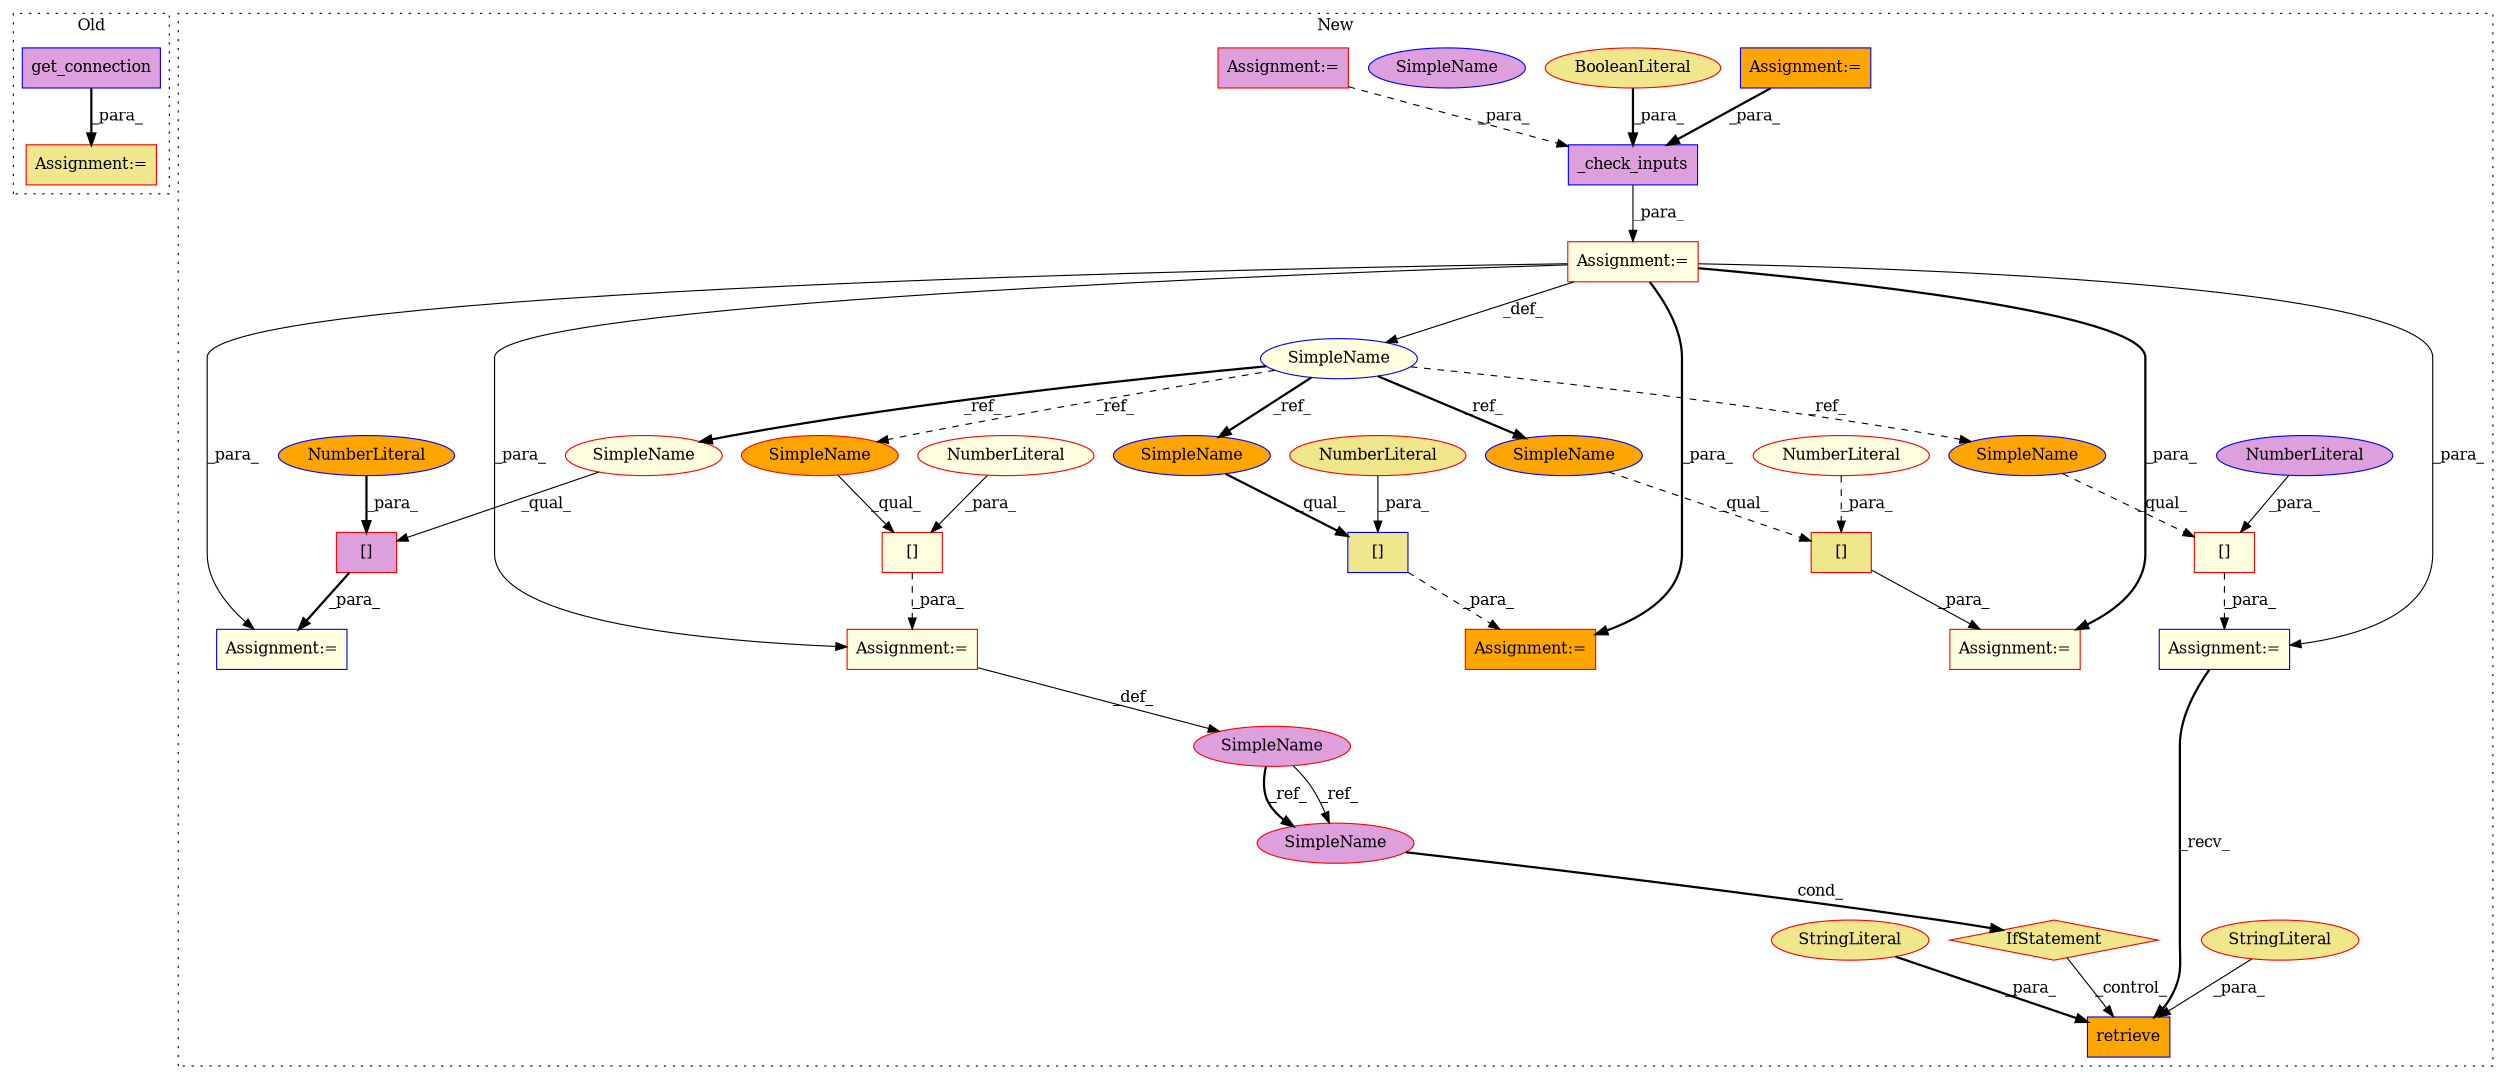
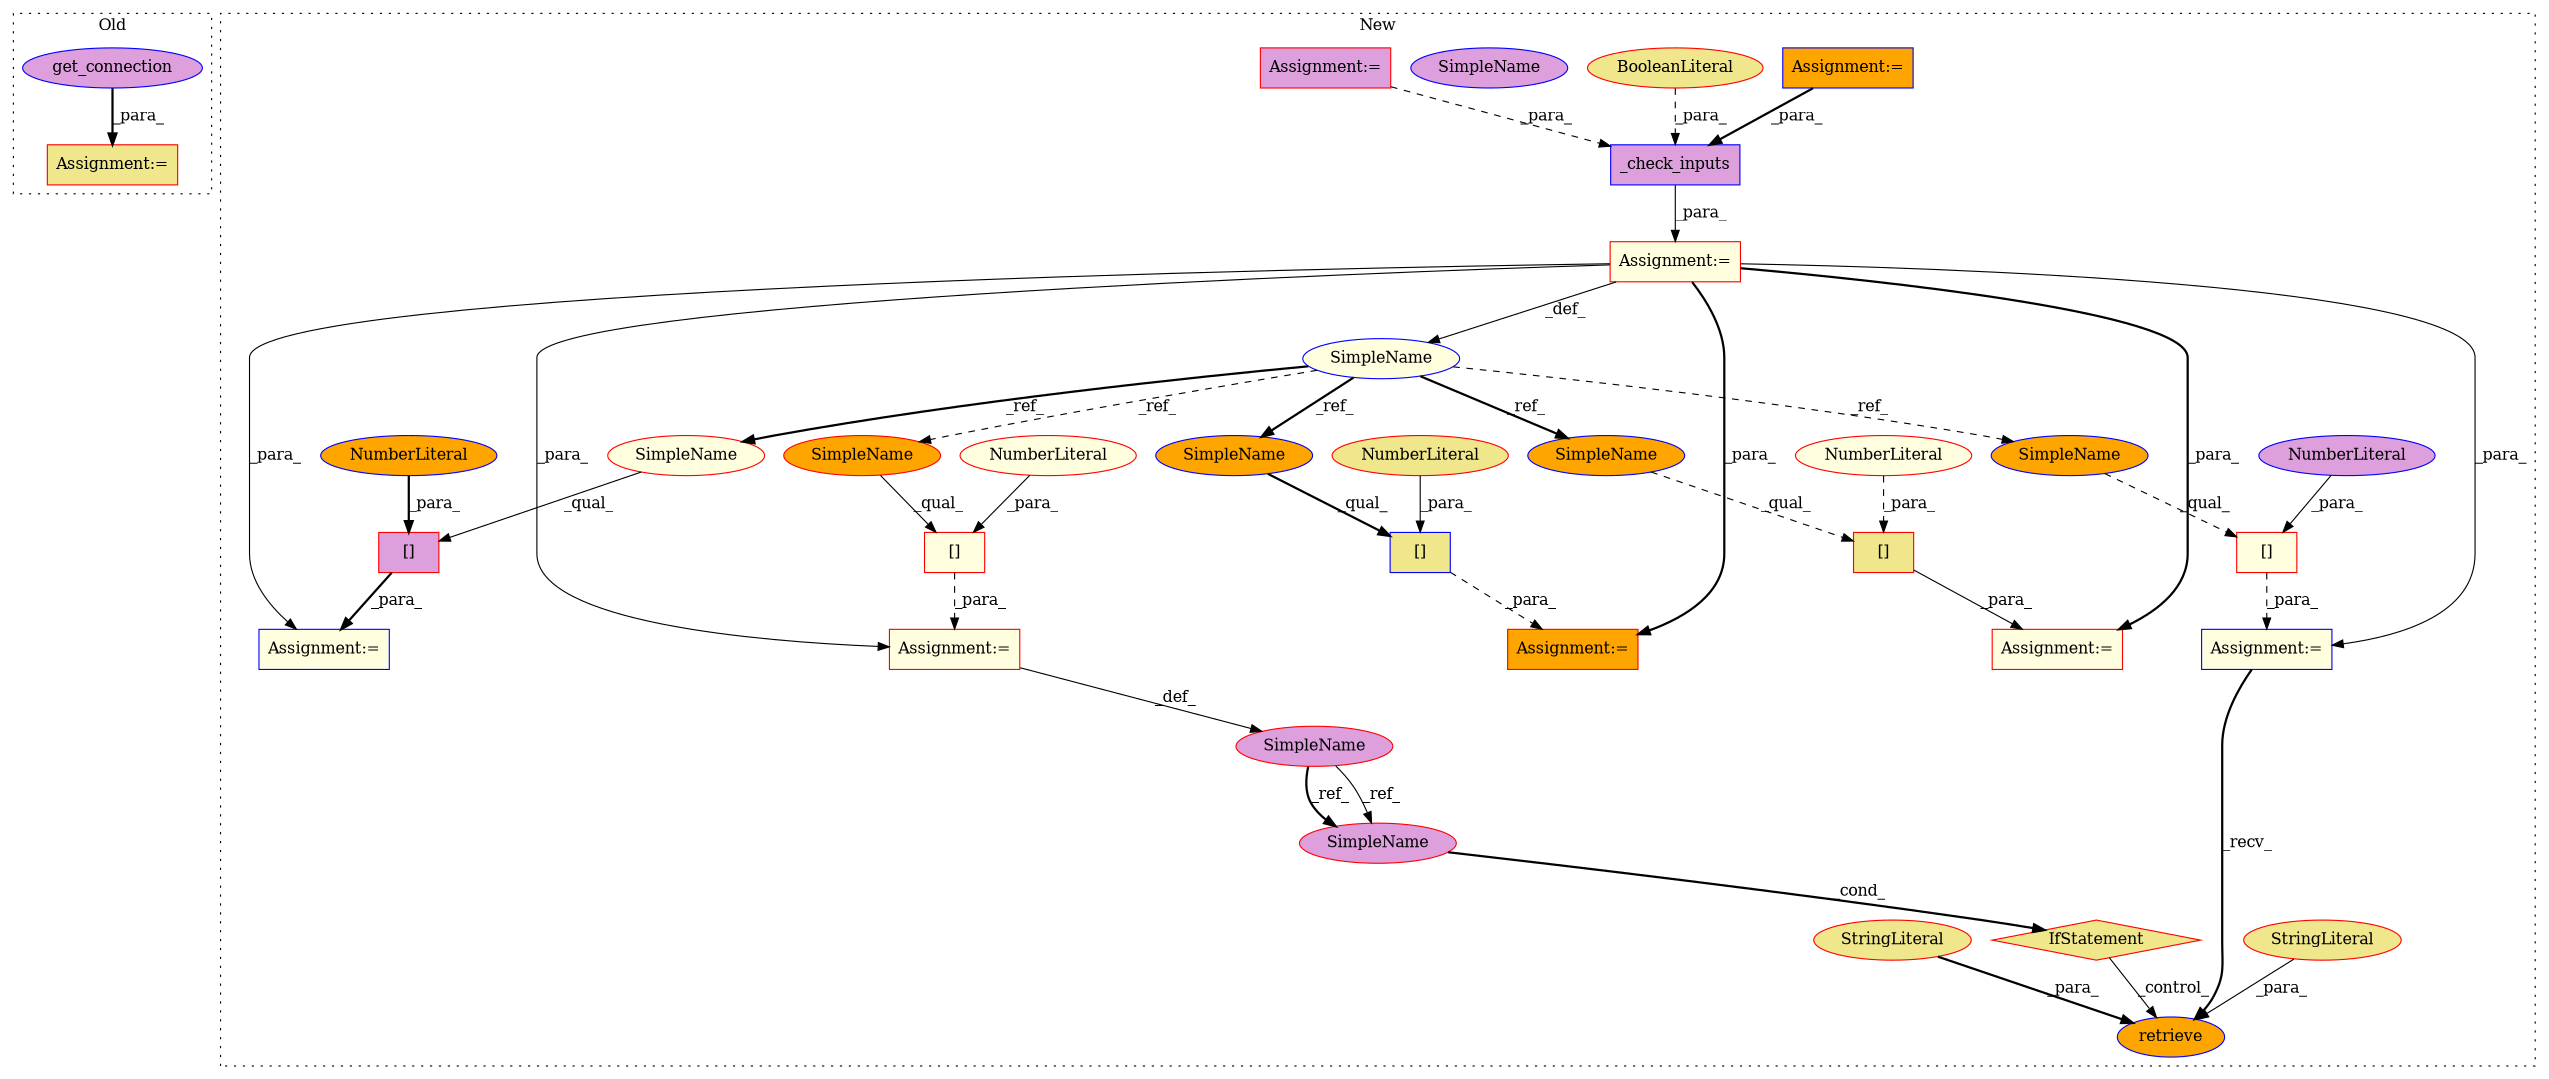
(91, 68) -> (113, 68)
(1633, 111) -> (1675, 111)
(2129, 1037) -> (2171, 1037)
